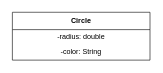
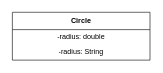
(81, 53) -> (81, 53)
